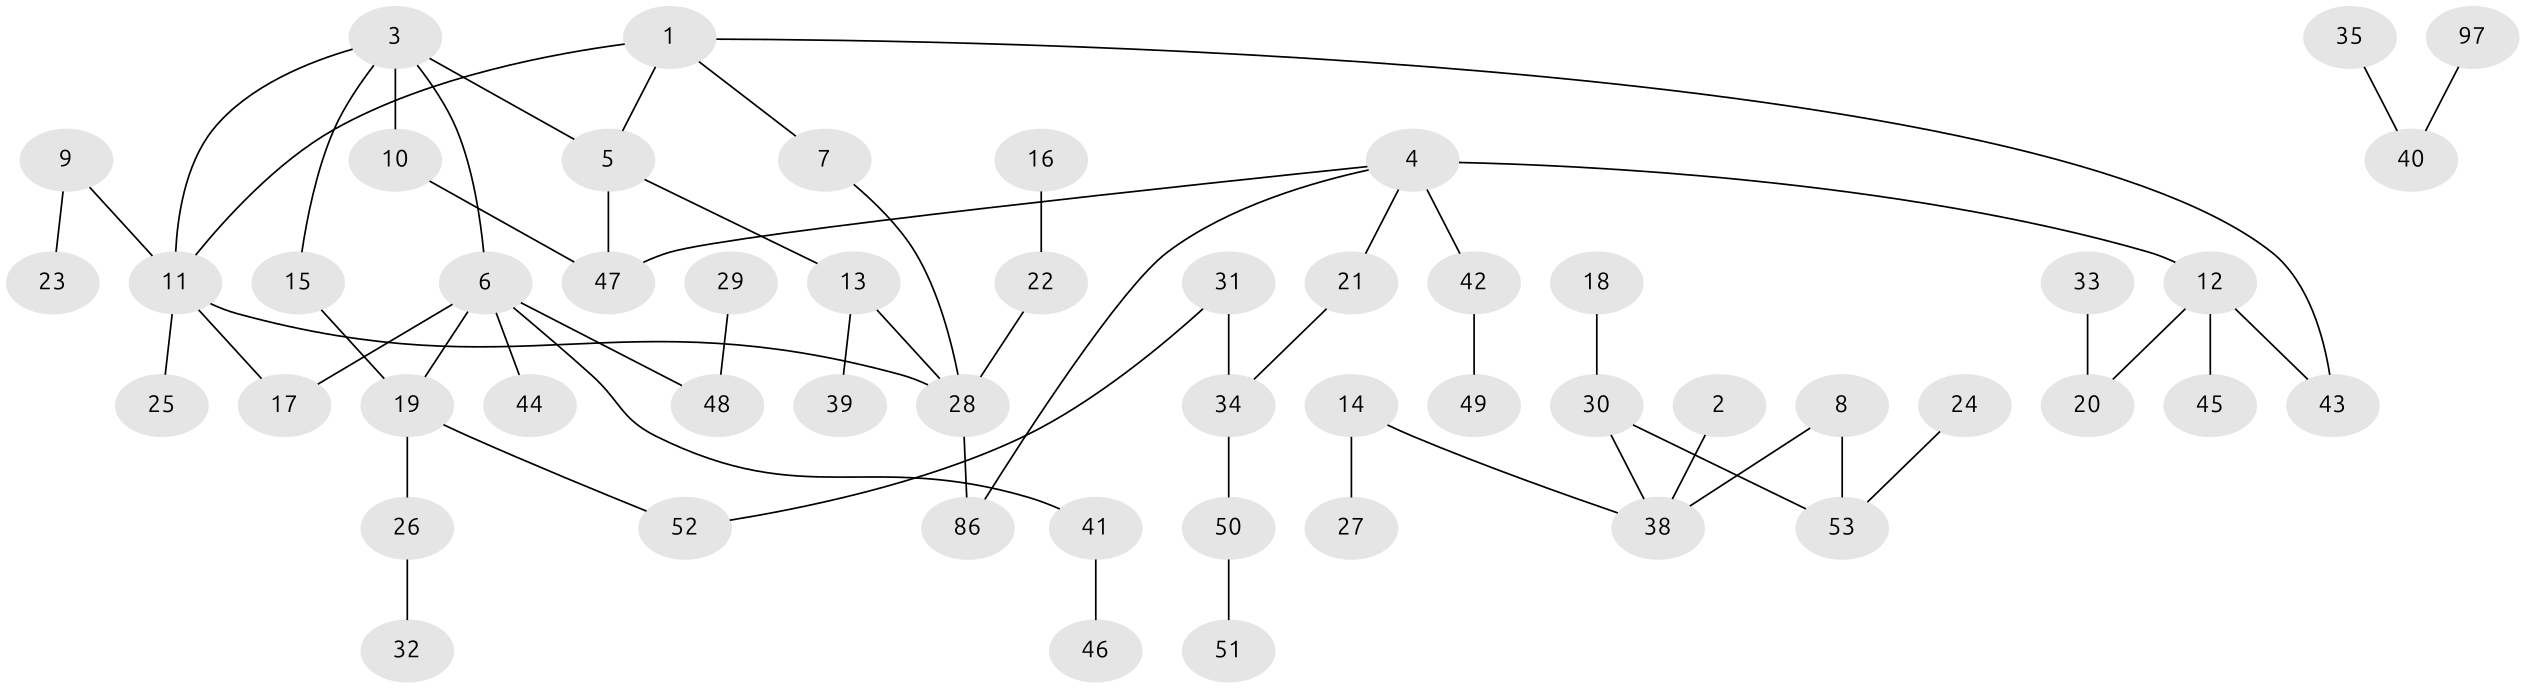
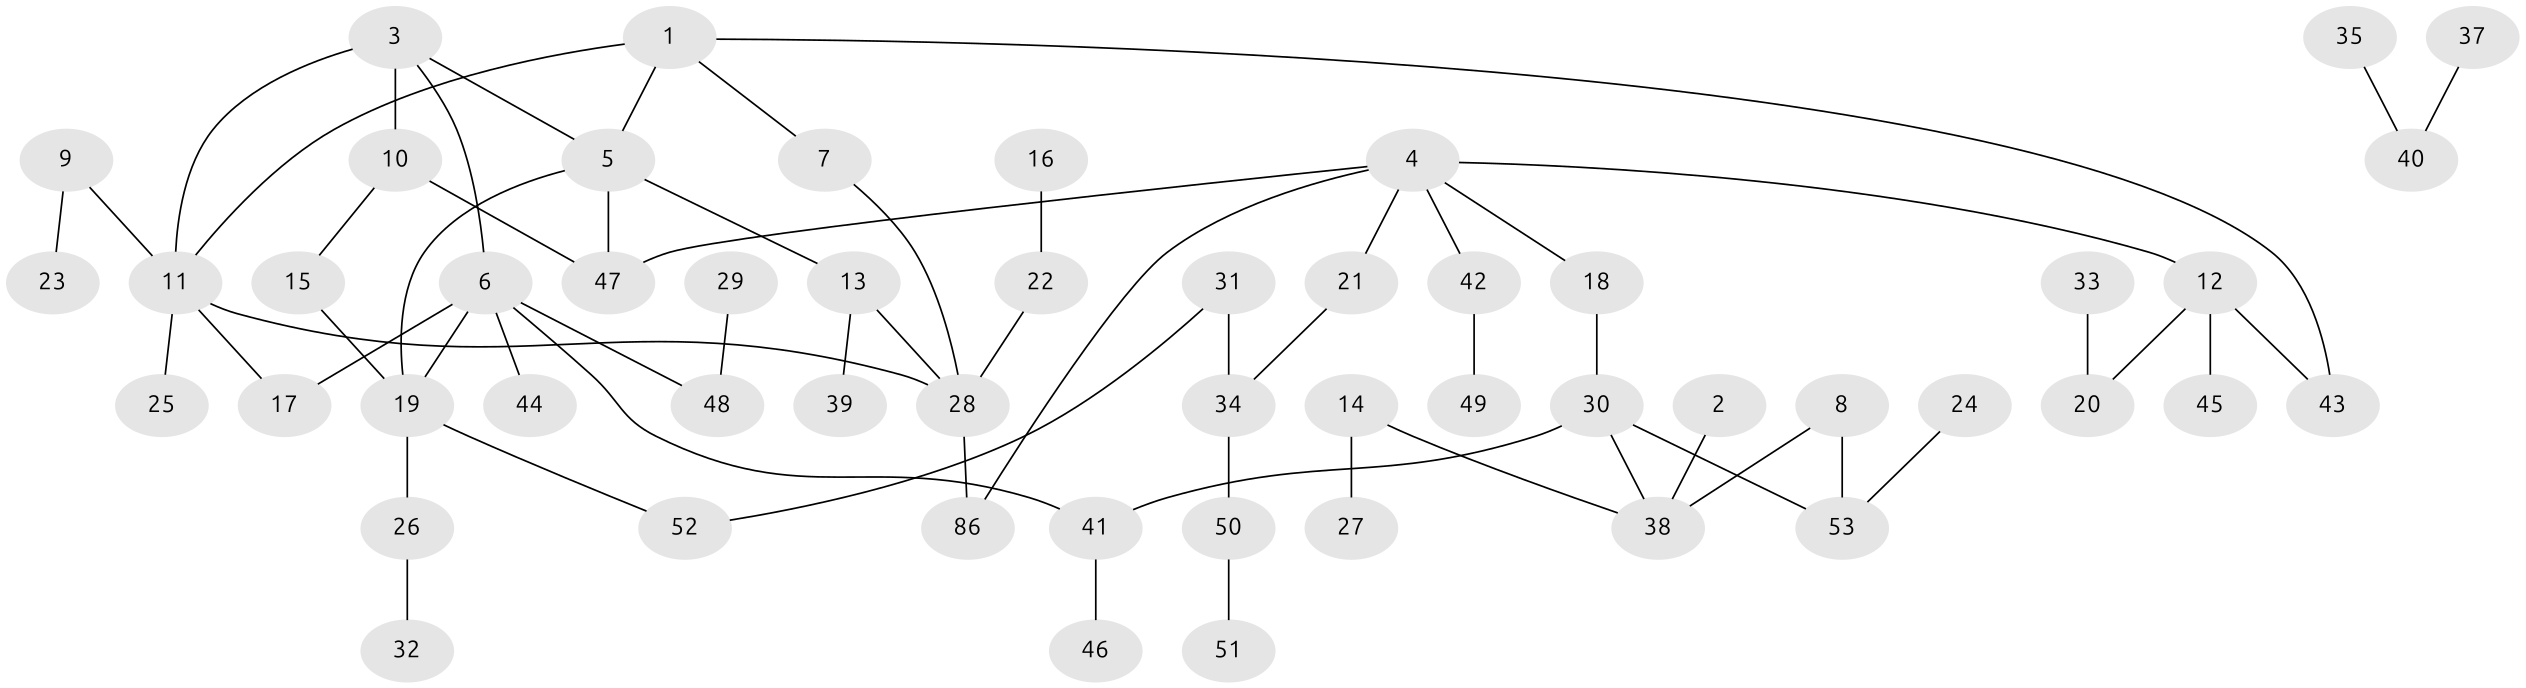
(2473, 37) -> (2473, 37)
(325, 154) -> (347, 222)
none -> (1505, 222)
none -> (437, 237)
none -> (1337, 470)
